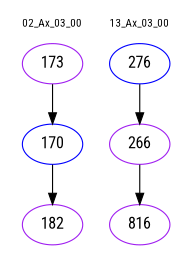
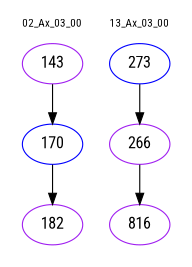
(53, 64) -> (53, 64)
(140, 64) -> (140, 64)
